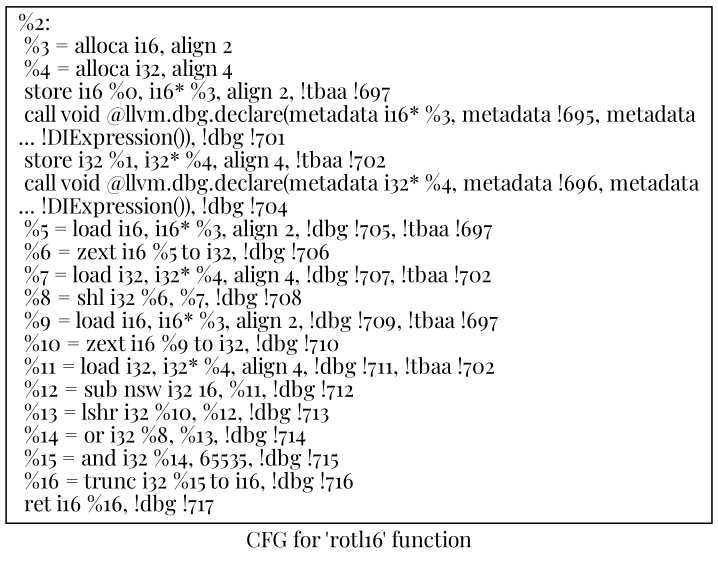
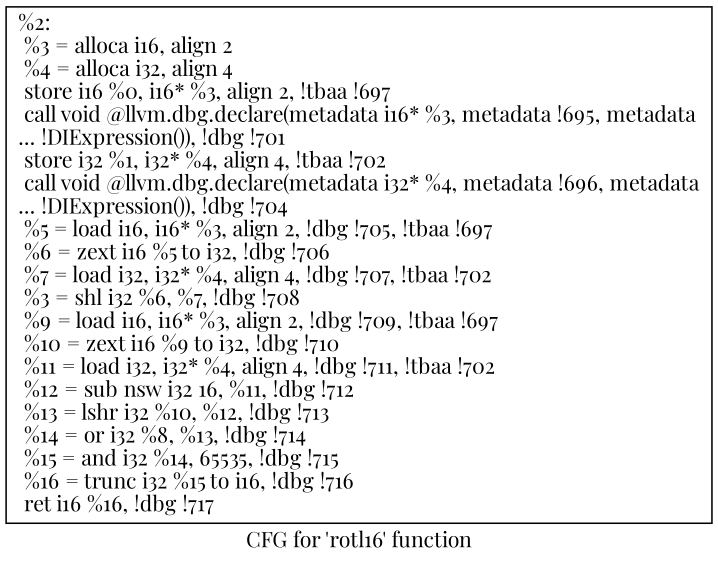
(161, 299) -> (160, 299)
